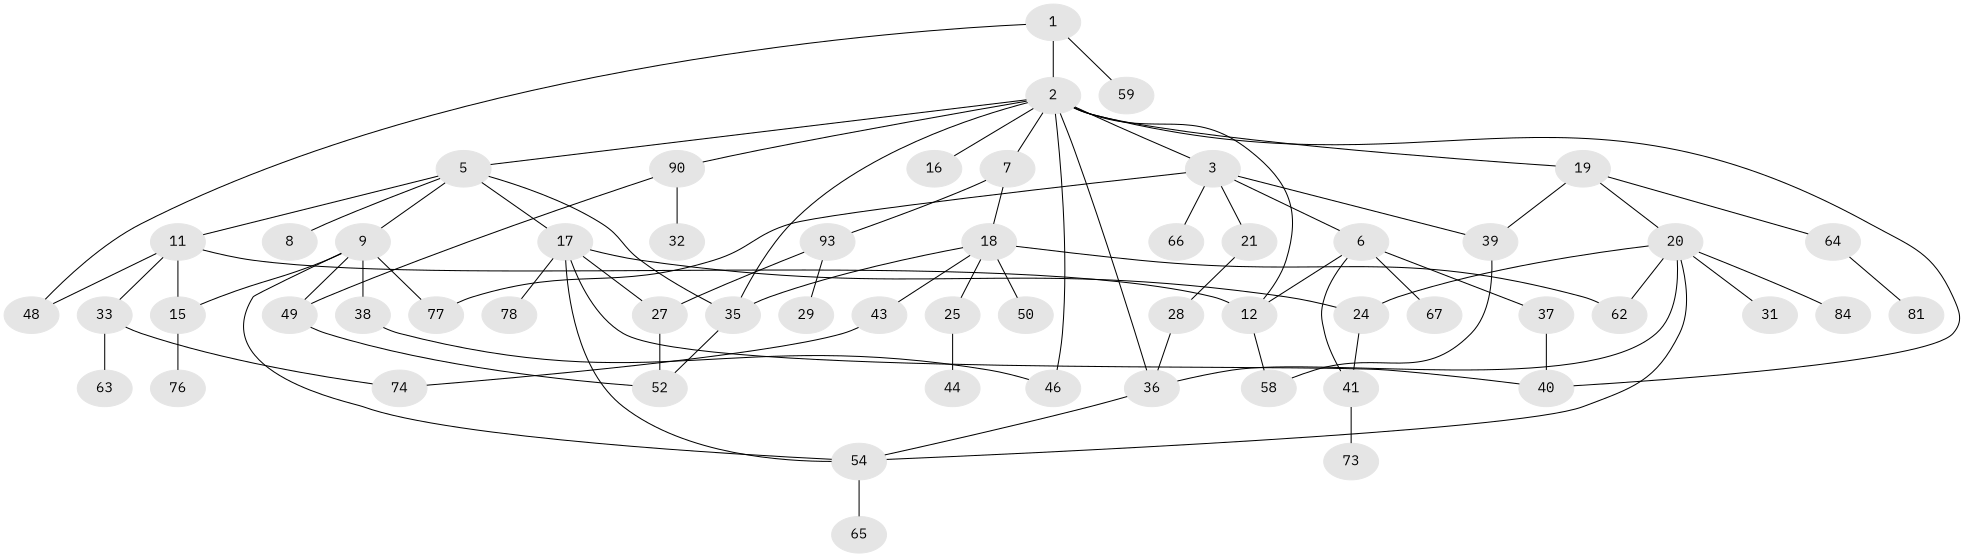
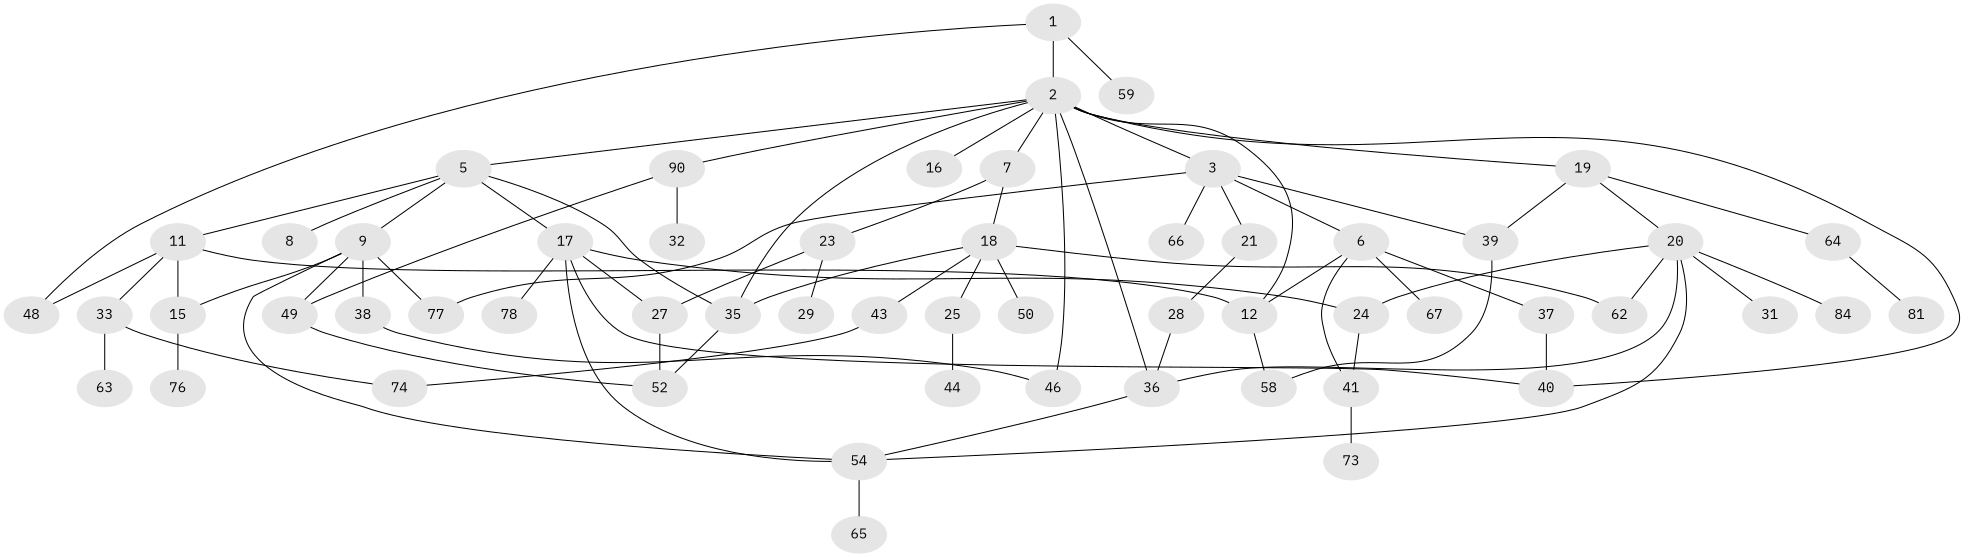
(828, 242) -> (828, 242)
